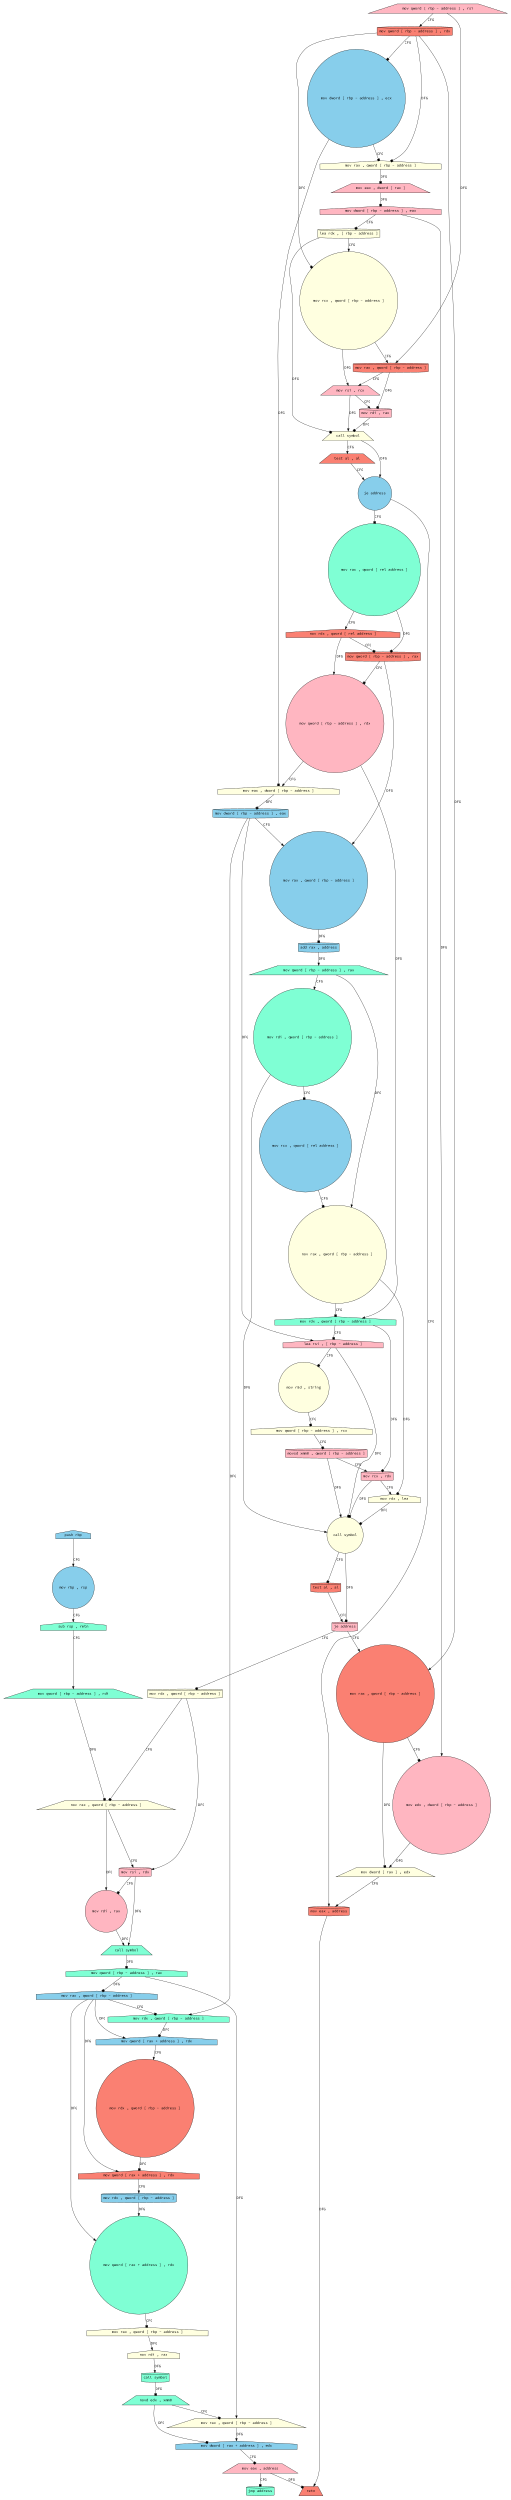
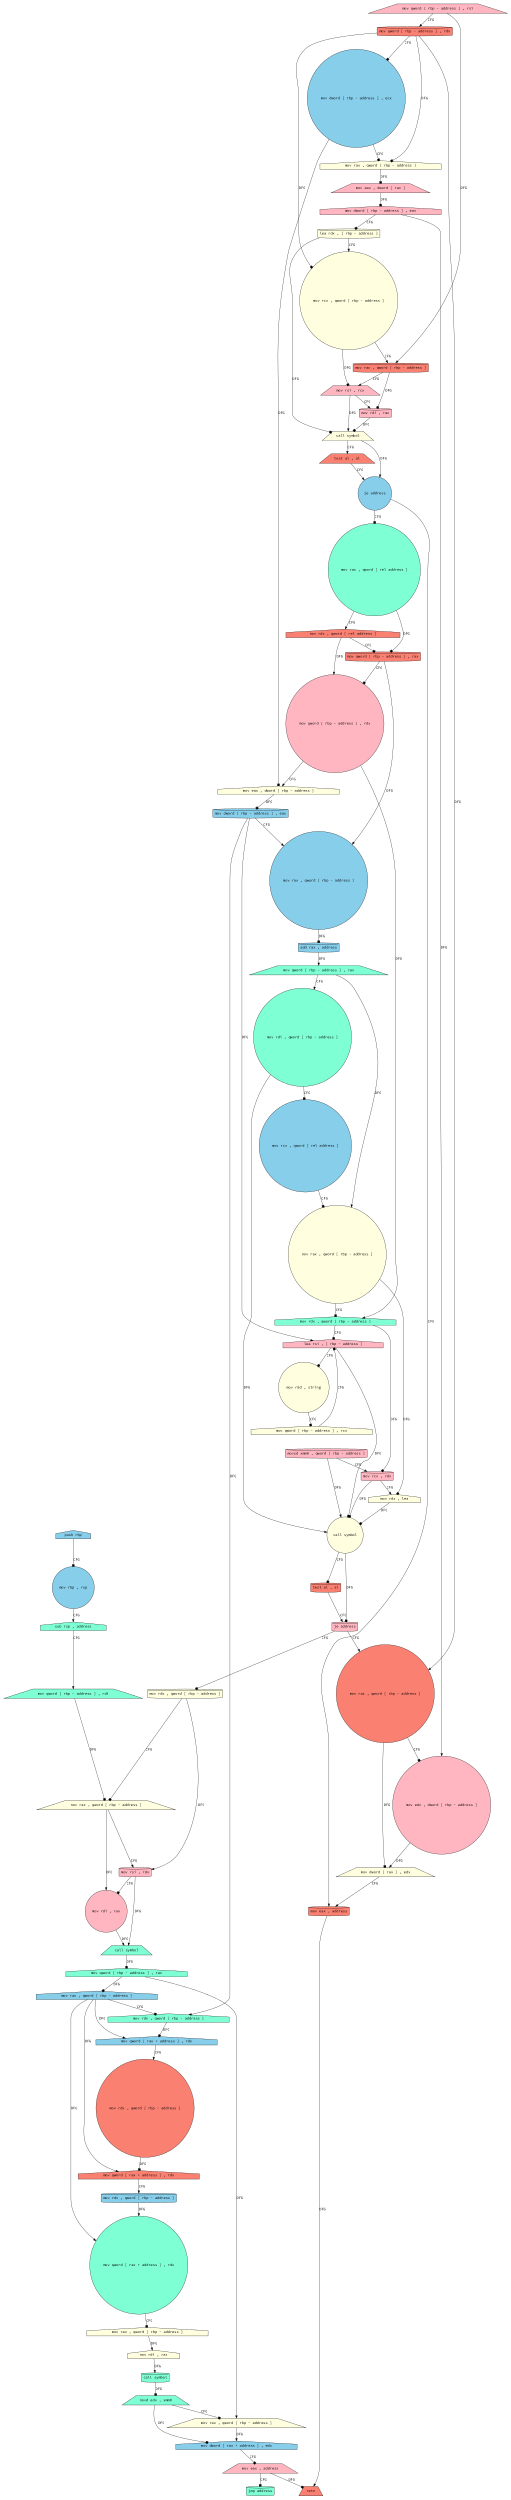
(344, 367) -> (344, 367)
(318, 1441) -> (337, 1391)
(73, 1551) -> (73, 1551)
(73, 1627) -> (73, 1627)
